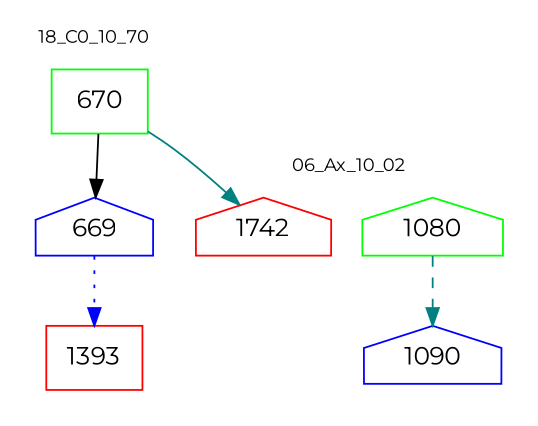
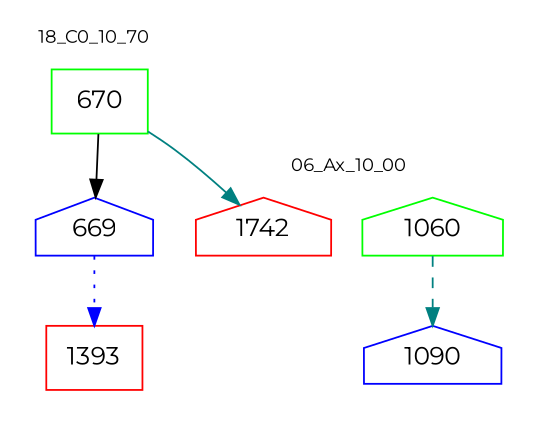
(349, 166) -> (349, 166)
(433, 230) -> (433, 230)
